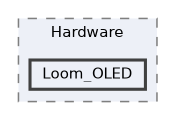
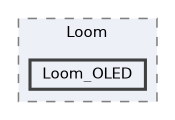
(88, 33) -> (88, 33)
